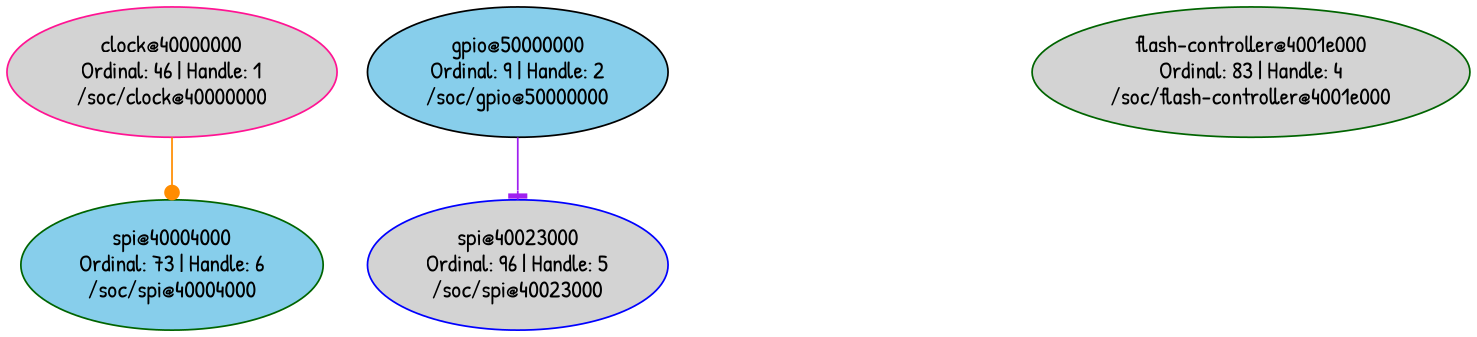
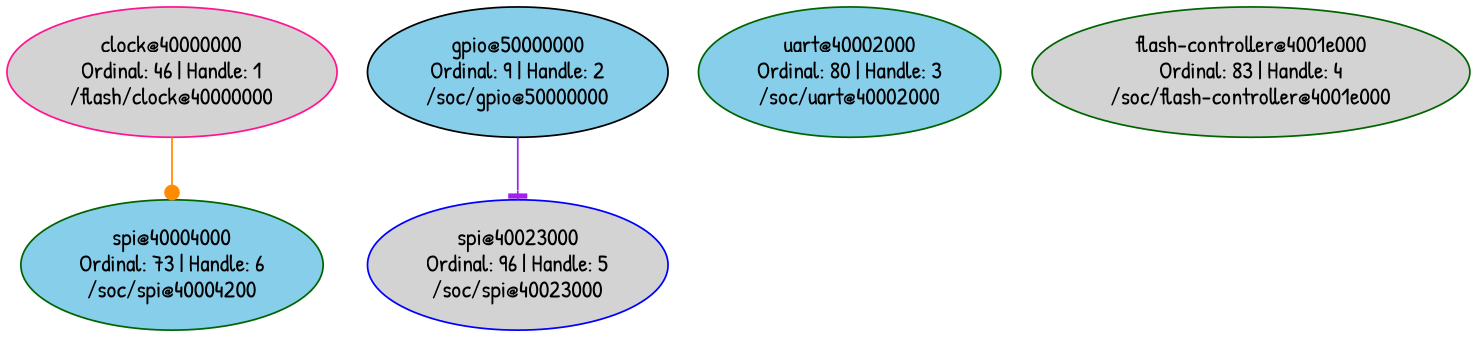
(172, 72) -> (172, 72)
none -> (850, 72)
(172, 265) -> (172, 265)
